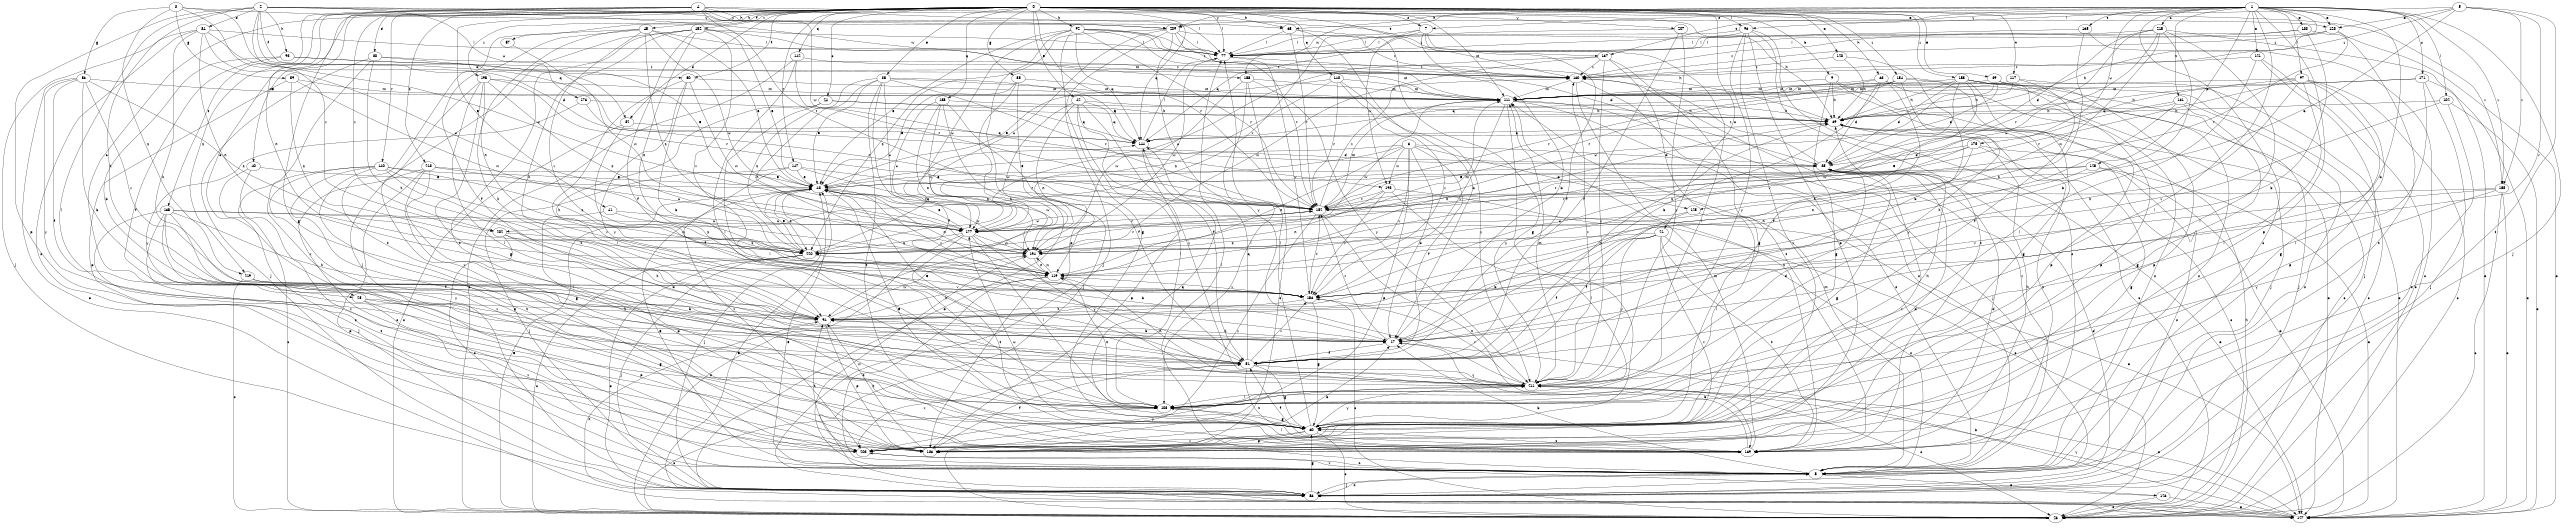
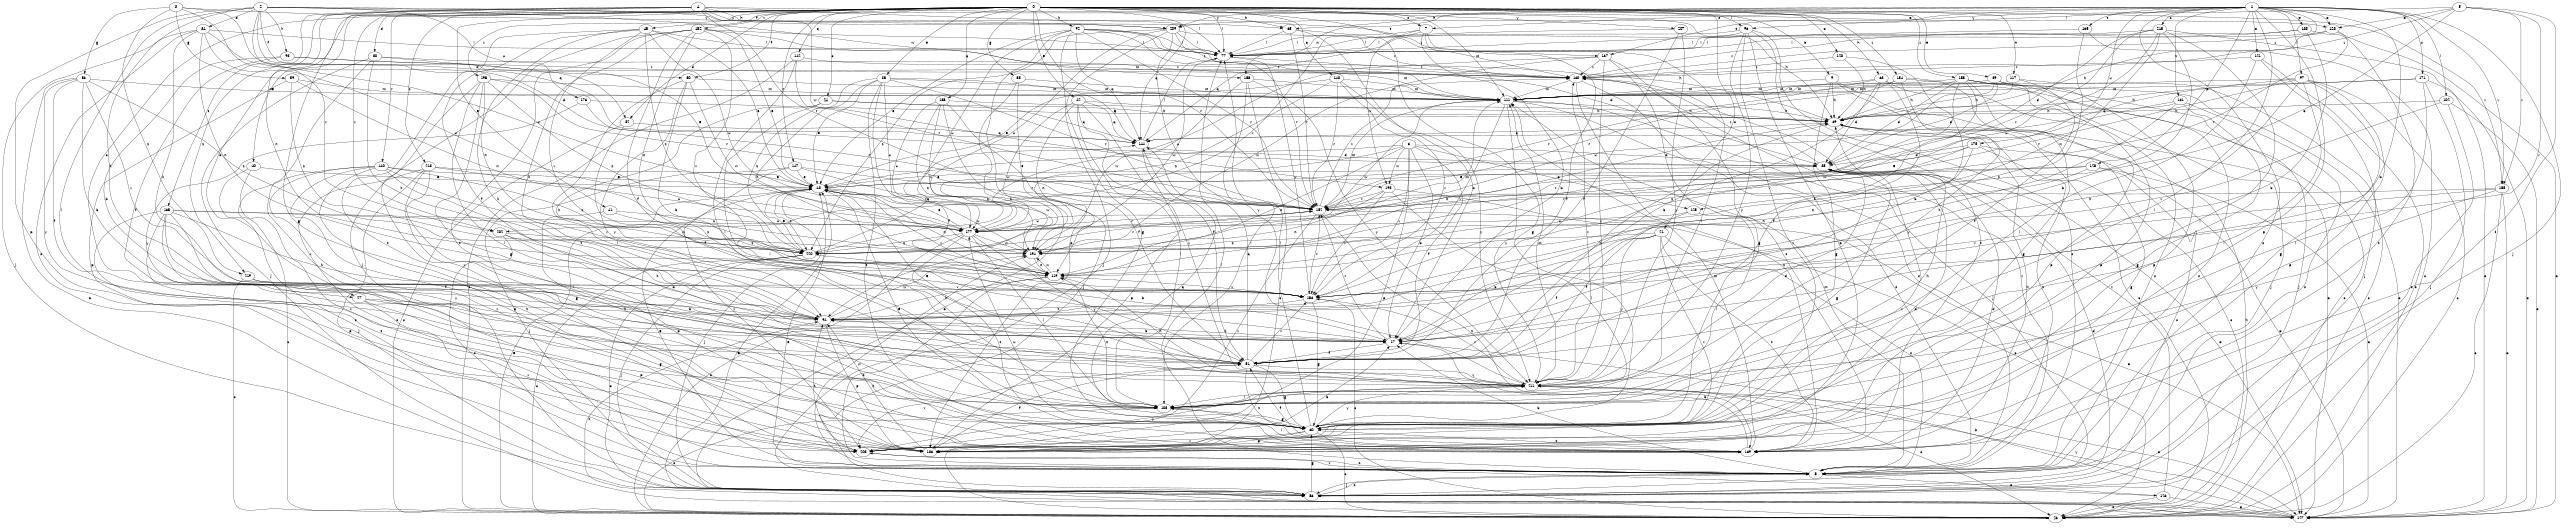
(508, 43) -> none
(1559, 106) -> none
(908, 116) -> none
none -> (1967, 186)
(359, 298) -> (359, 298)
